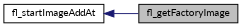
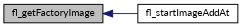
(126, 14) -> (125, 14)
